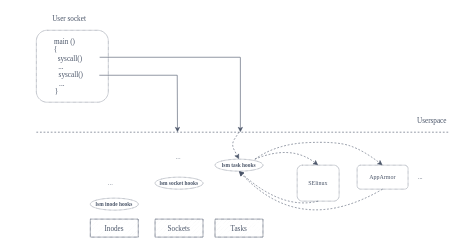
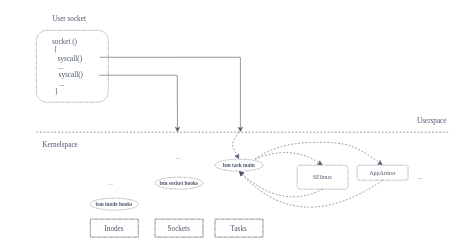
(56, 41) -> (56, 41)
none -> (60, 144)
(239, 165) -> (239, 165)
(383, 177) -> (383, 173)
(318, 183) -> (323, 177)
